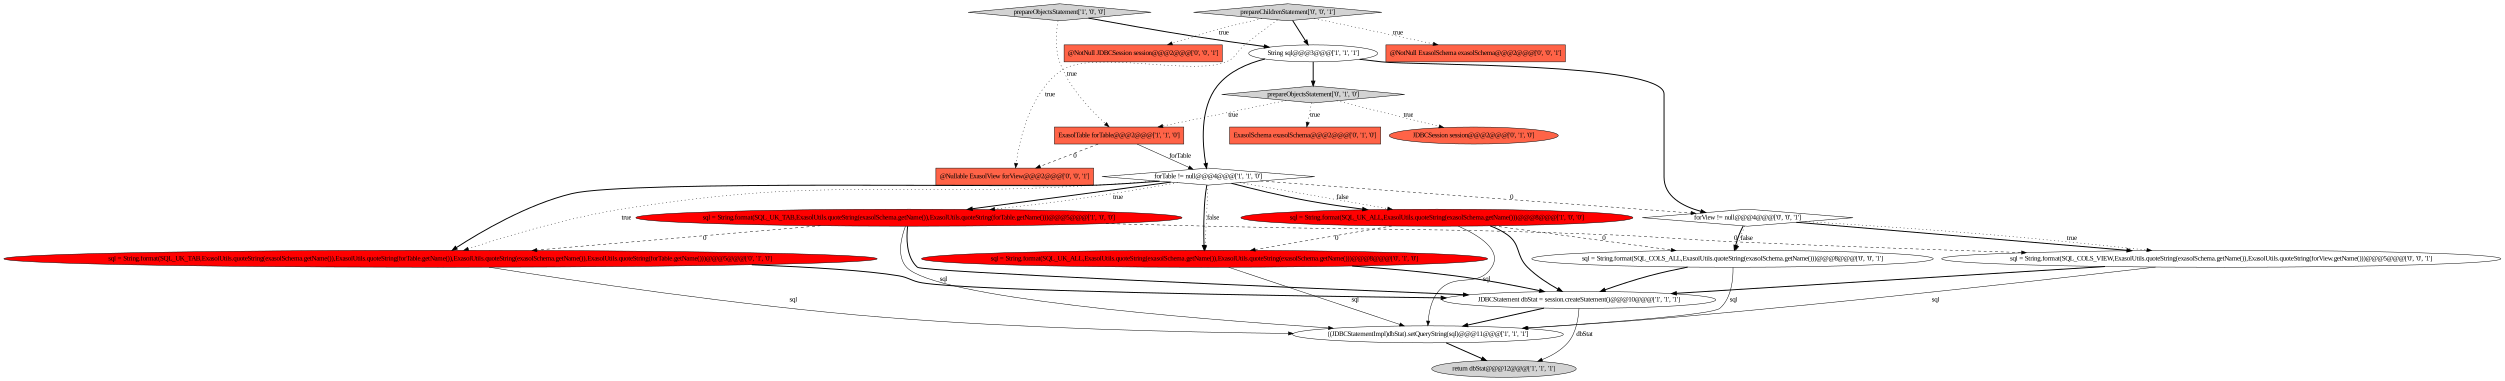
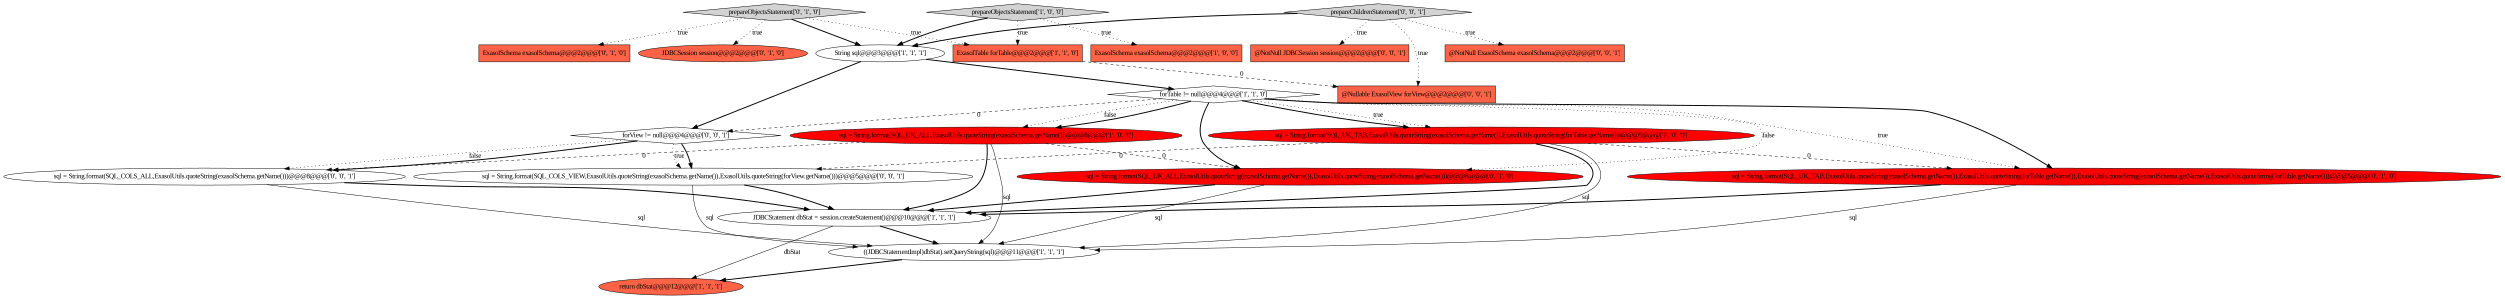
none -> (1166, 53)
(1313, 72) -> (824, 31)
(1163, 156) -> none
(1504, 369) -> (671, 287)
